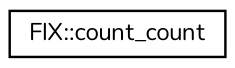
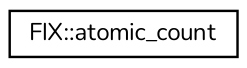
(118, 34) -> (124, 34)
